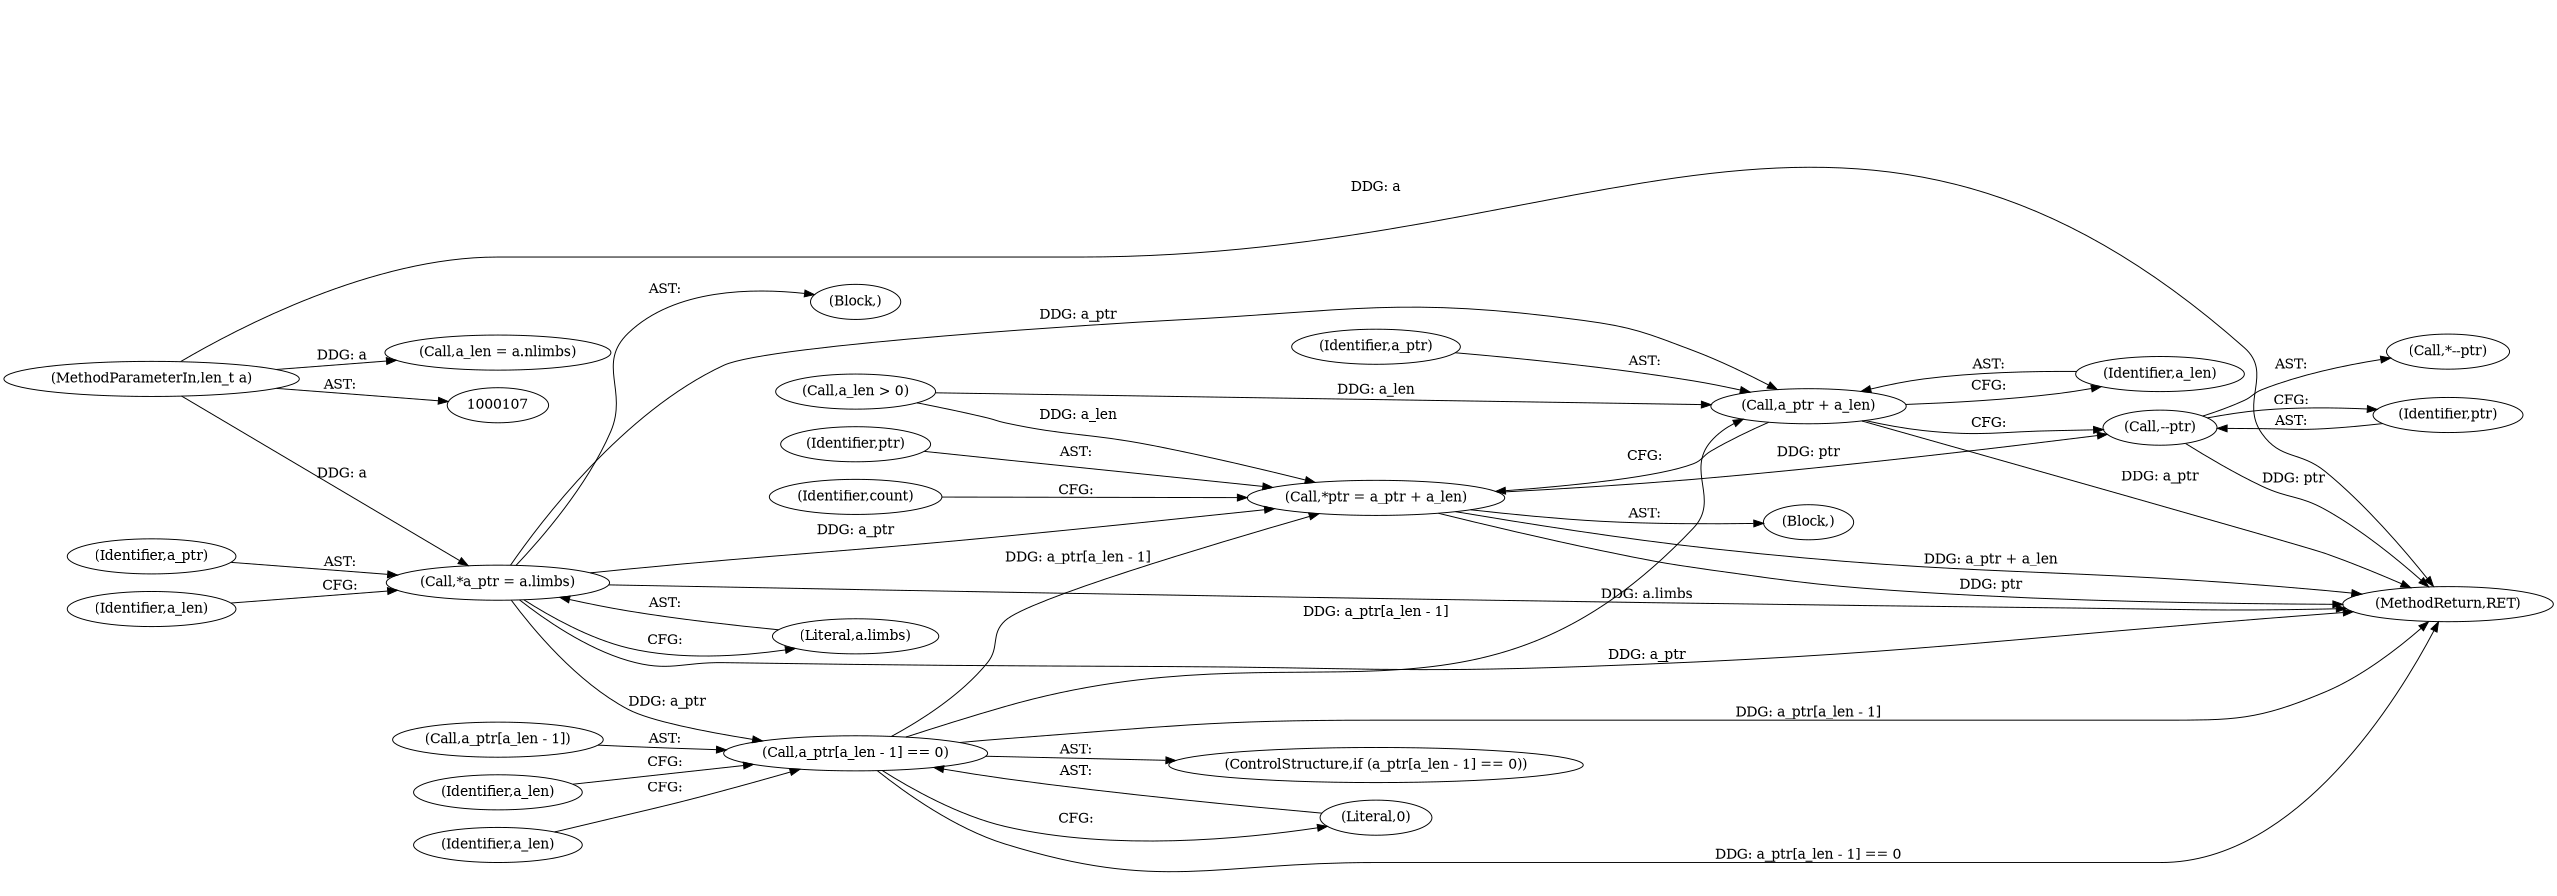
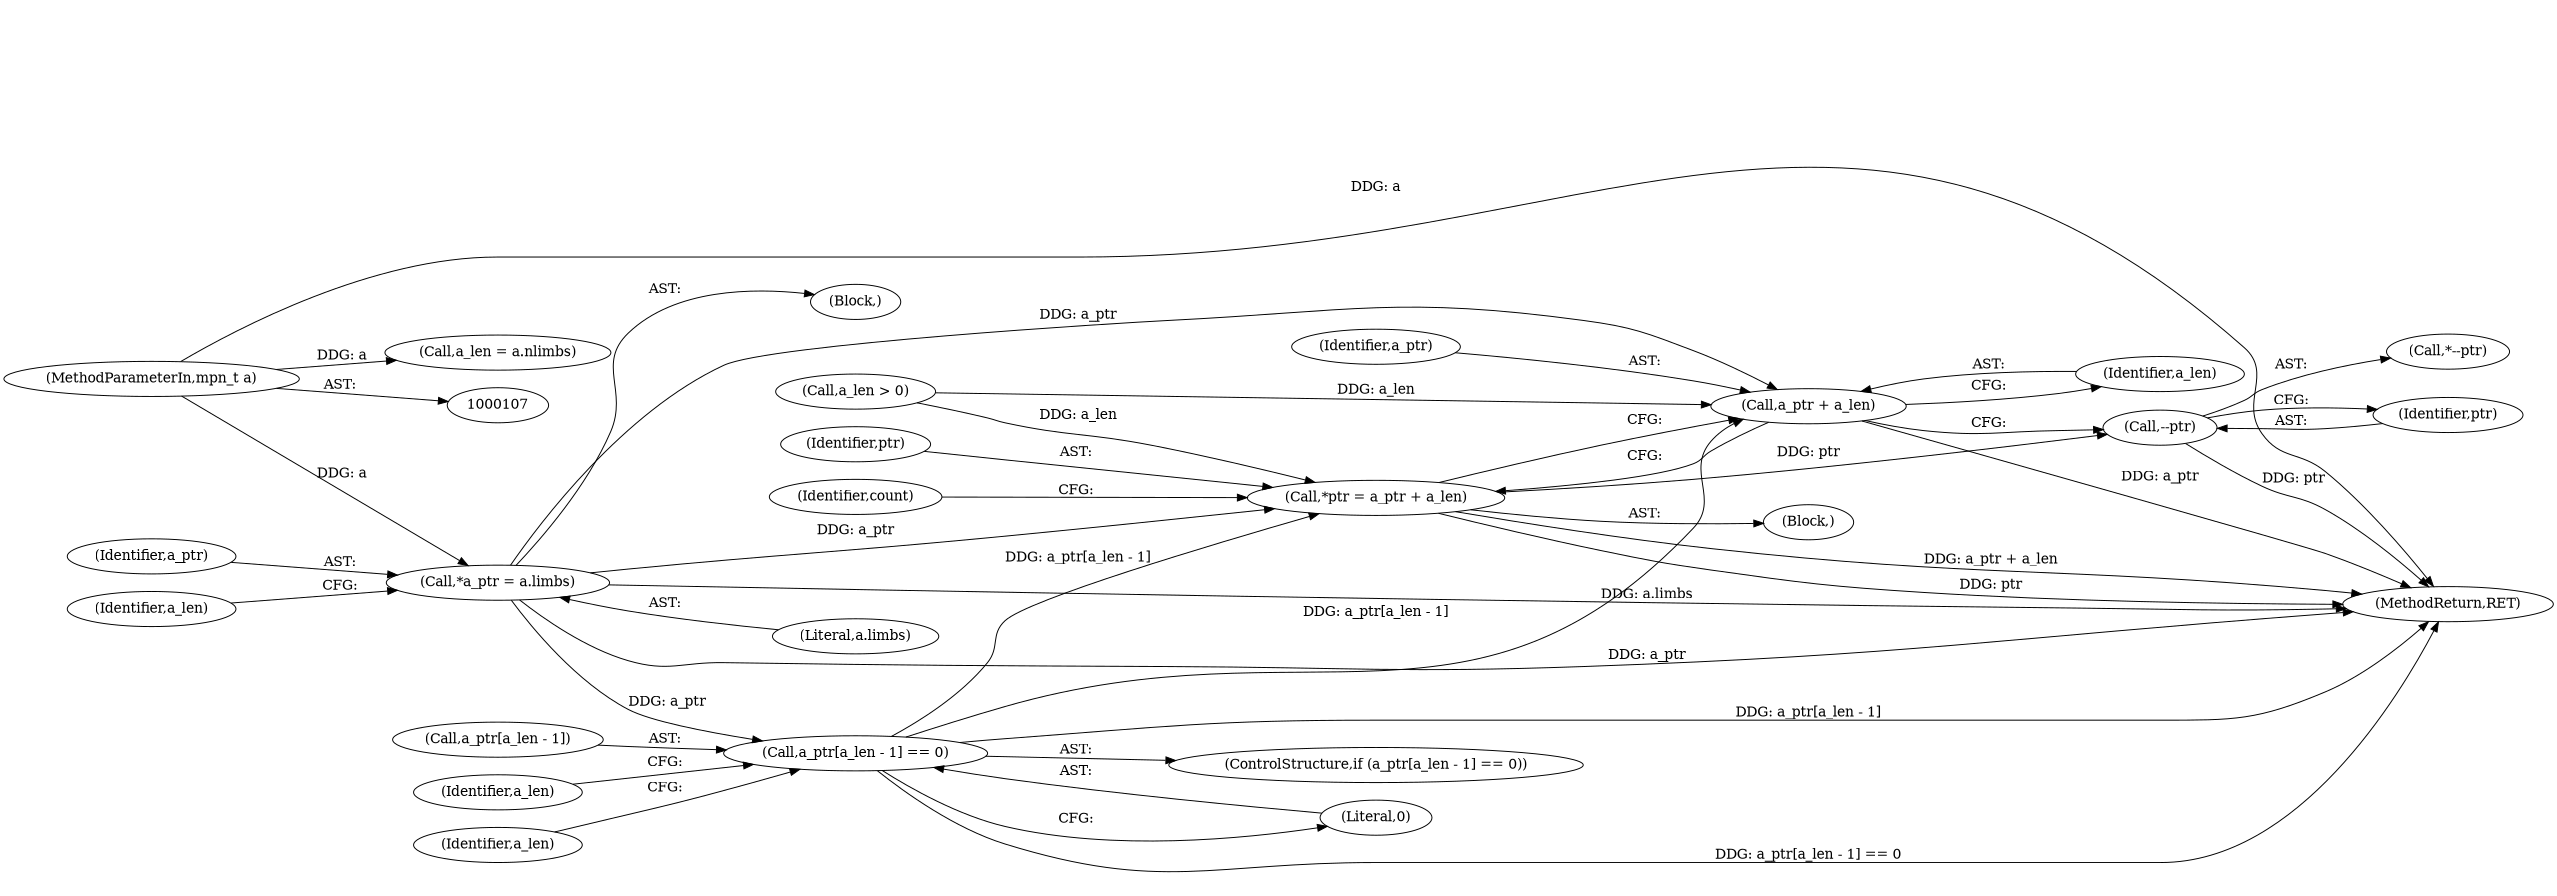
(152, 379) -> (152, 379)
none -> (1583, 449)
(649, 652) -> none
